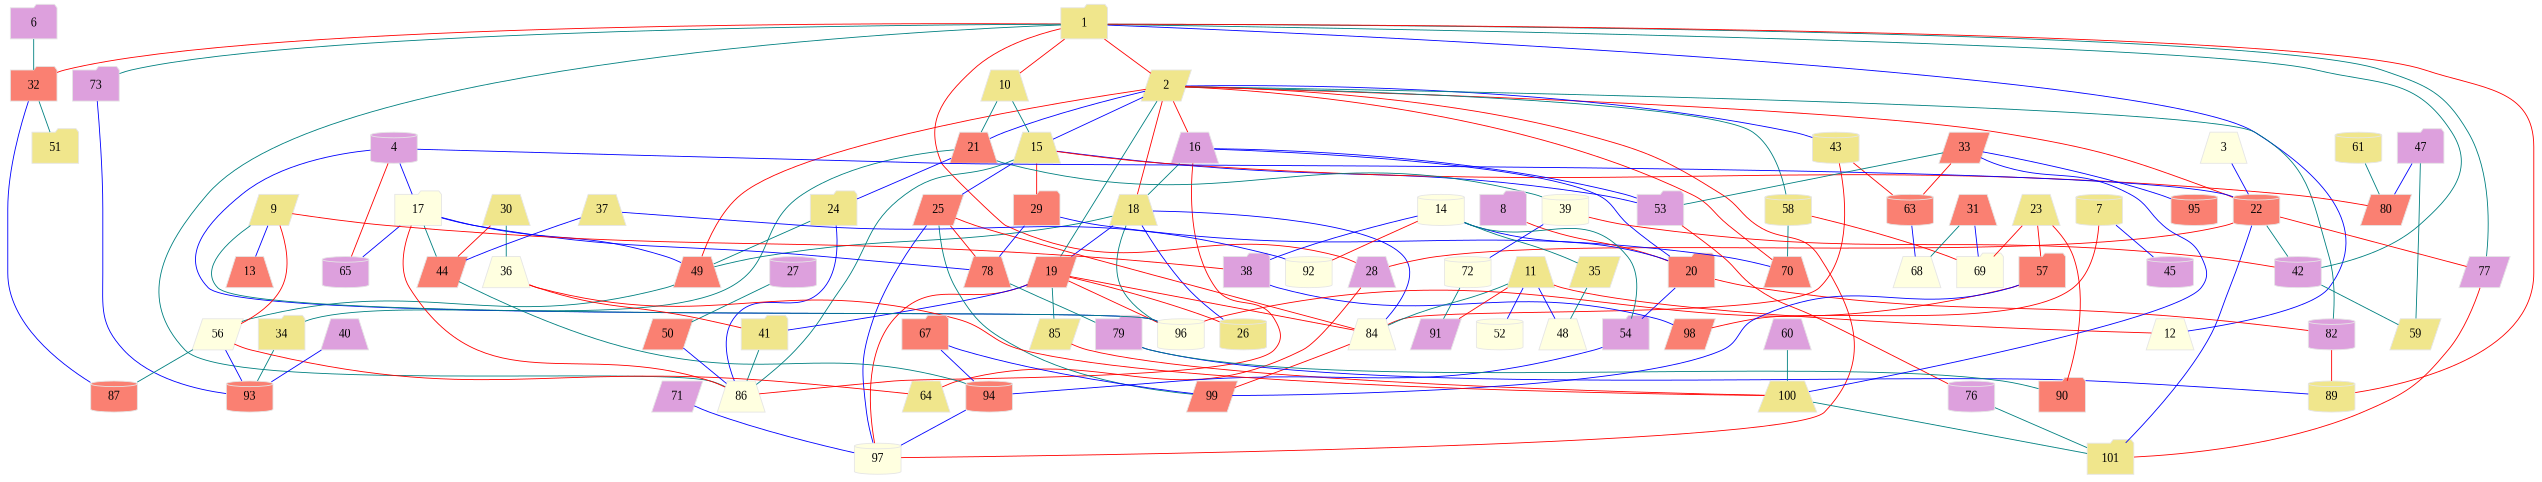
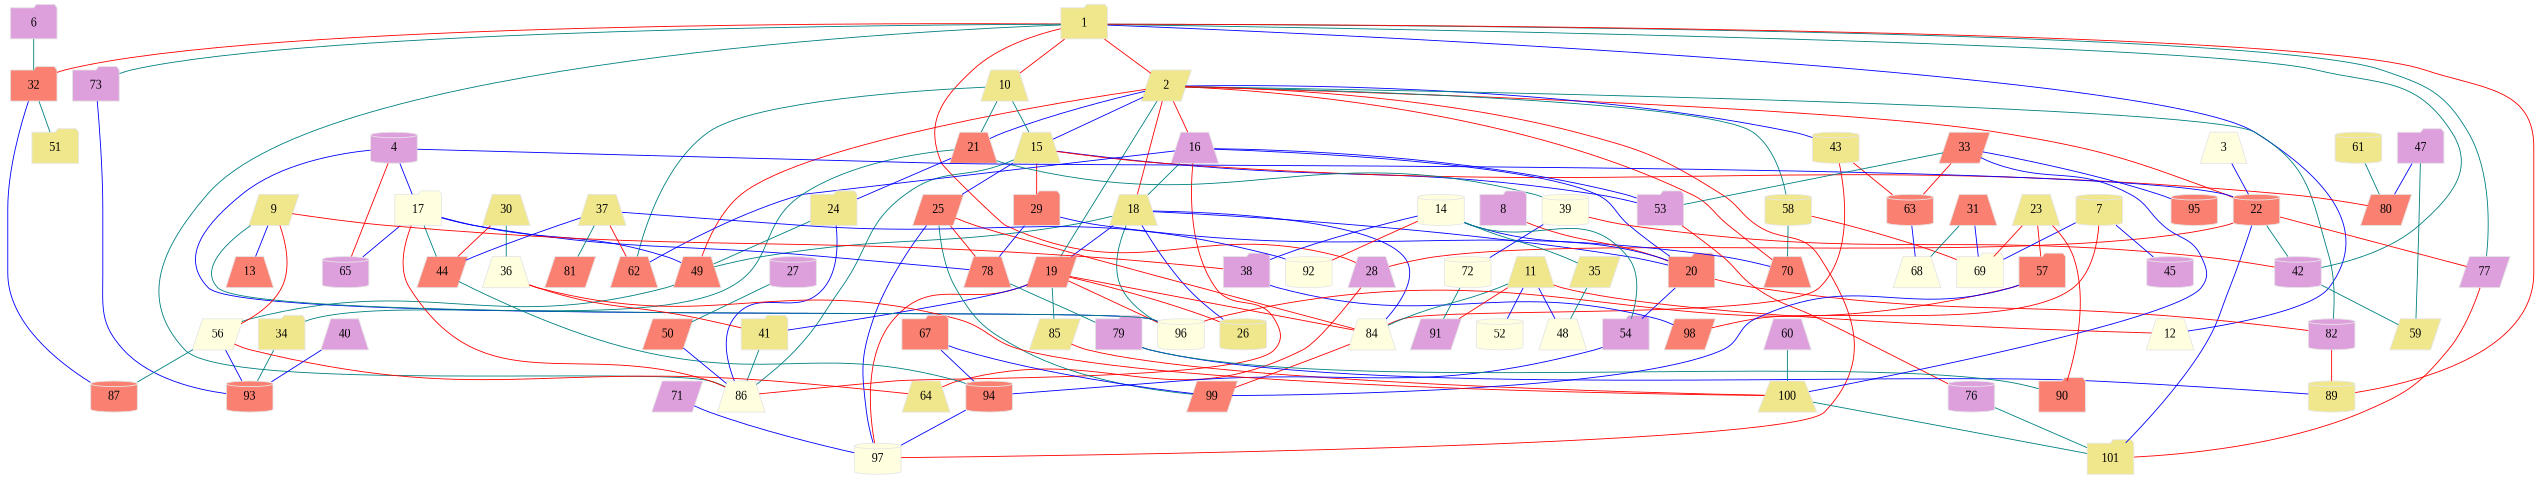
none -> (1411, 230)
none -> (2045, 238)
none -> (570, 272)
none -> (634, 272)
